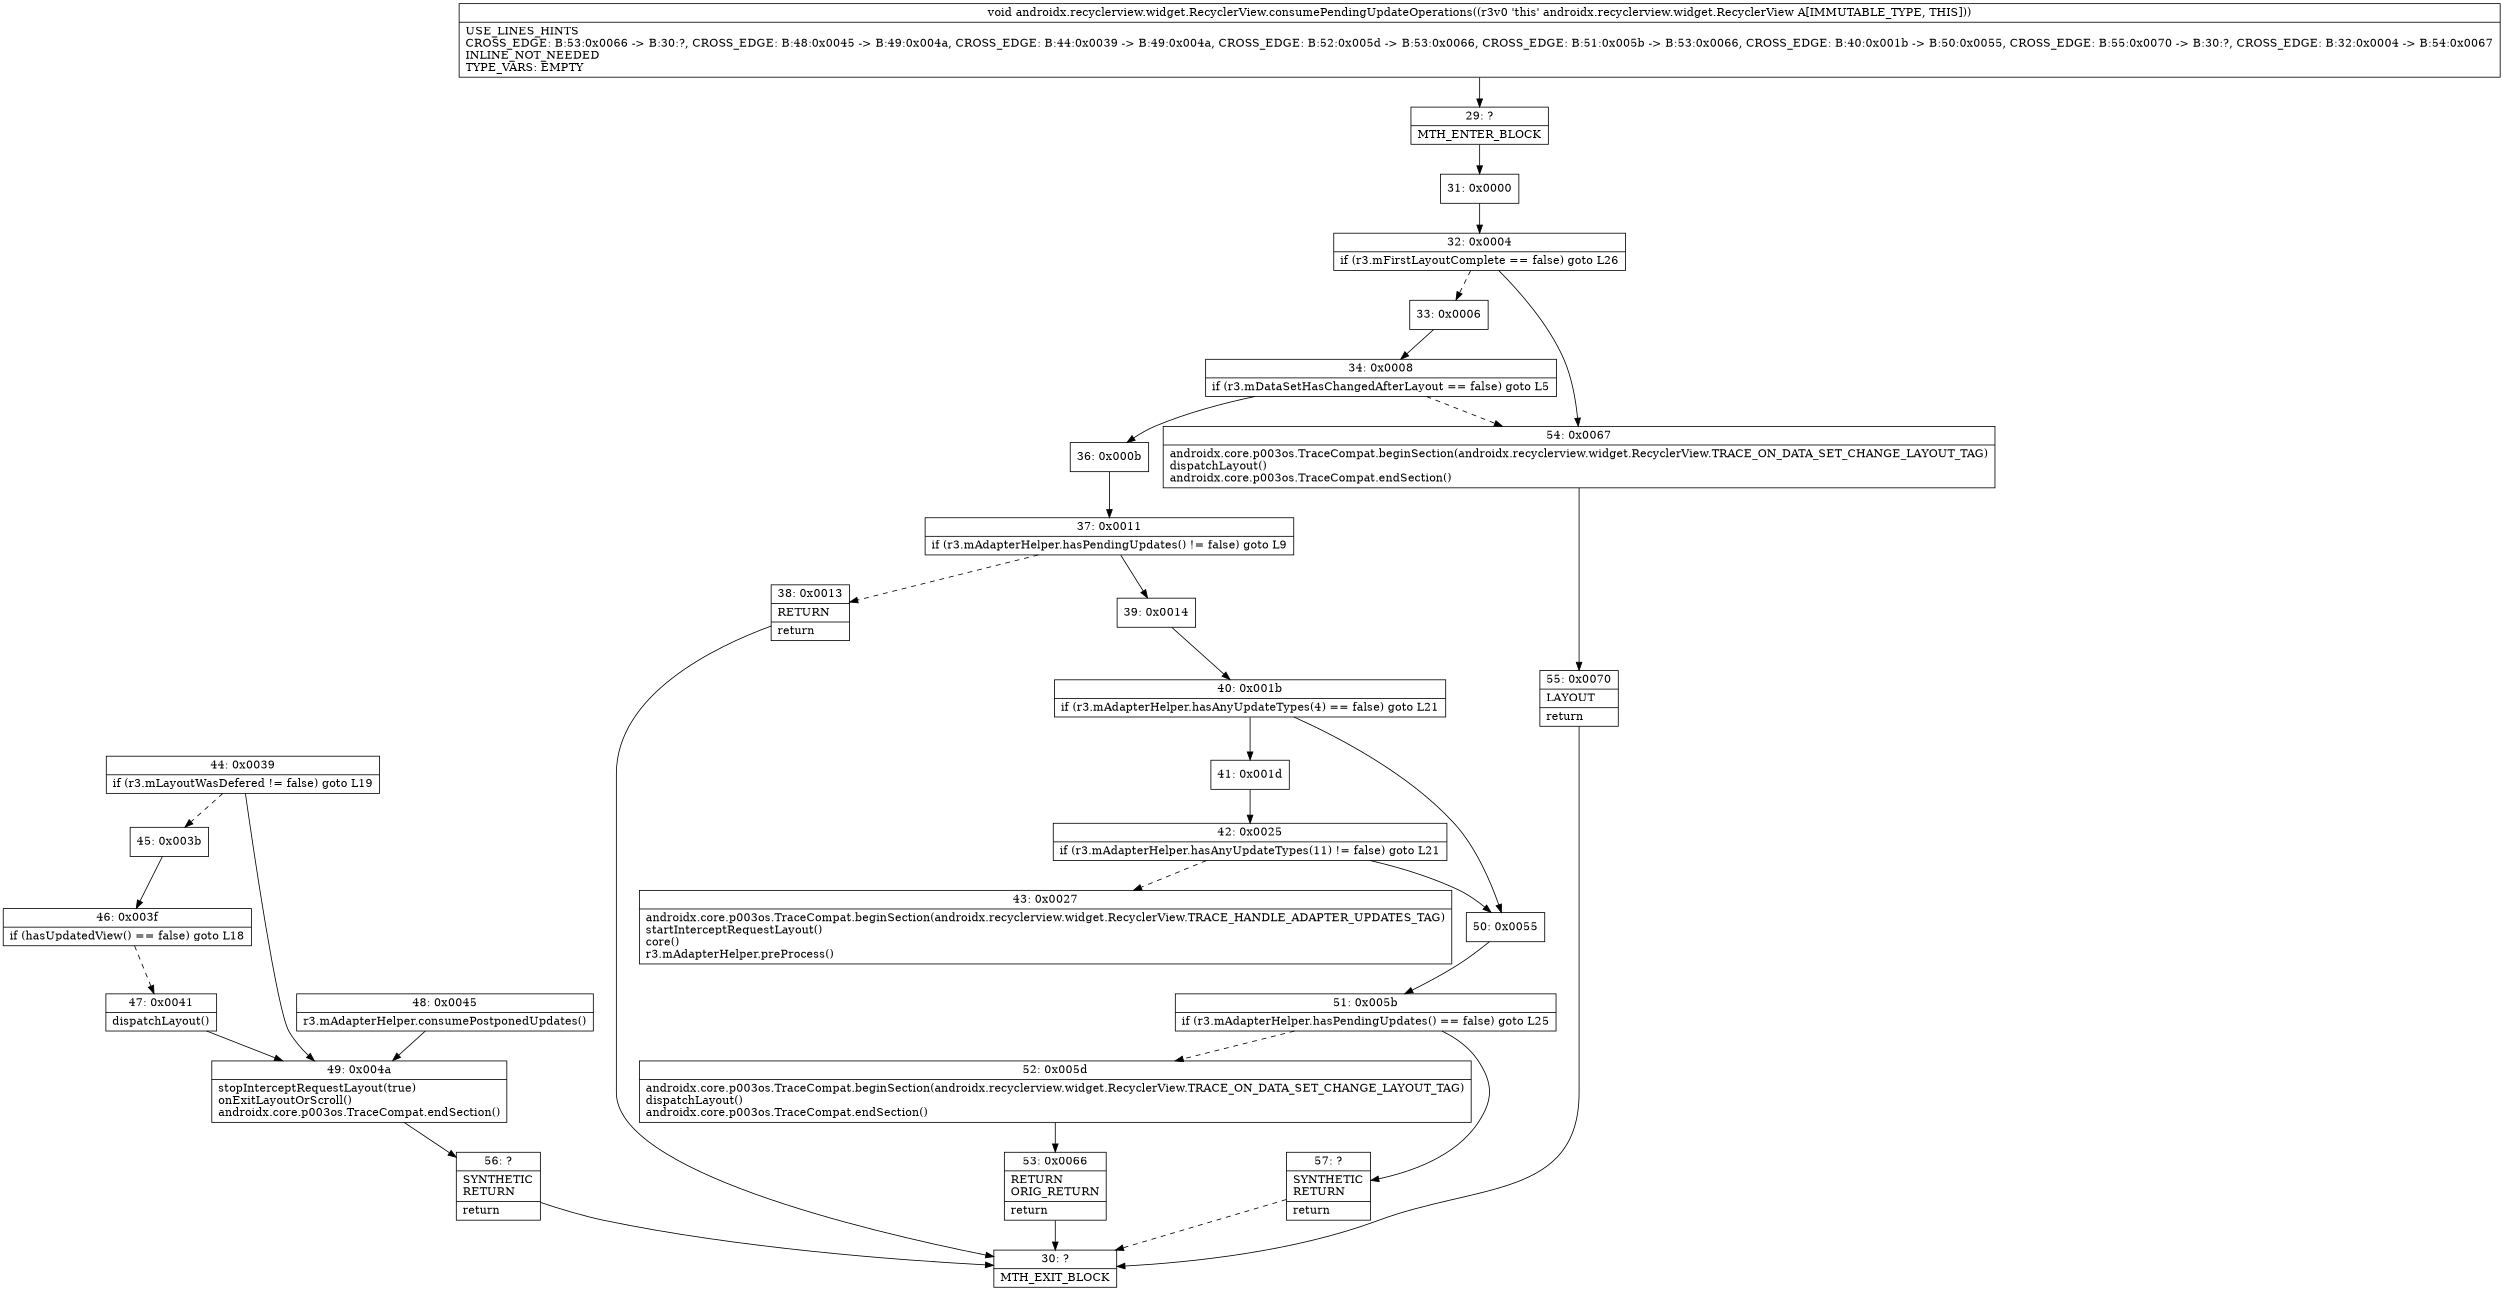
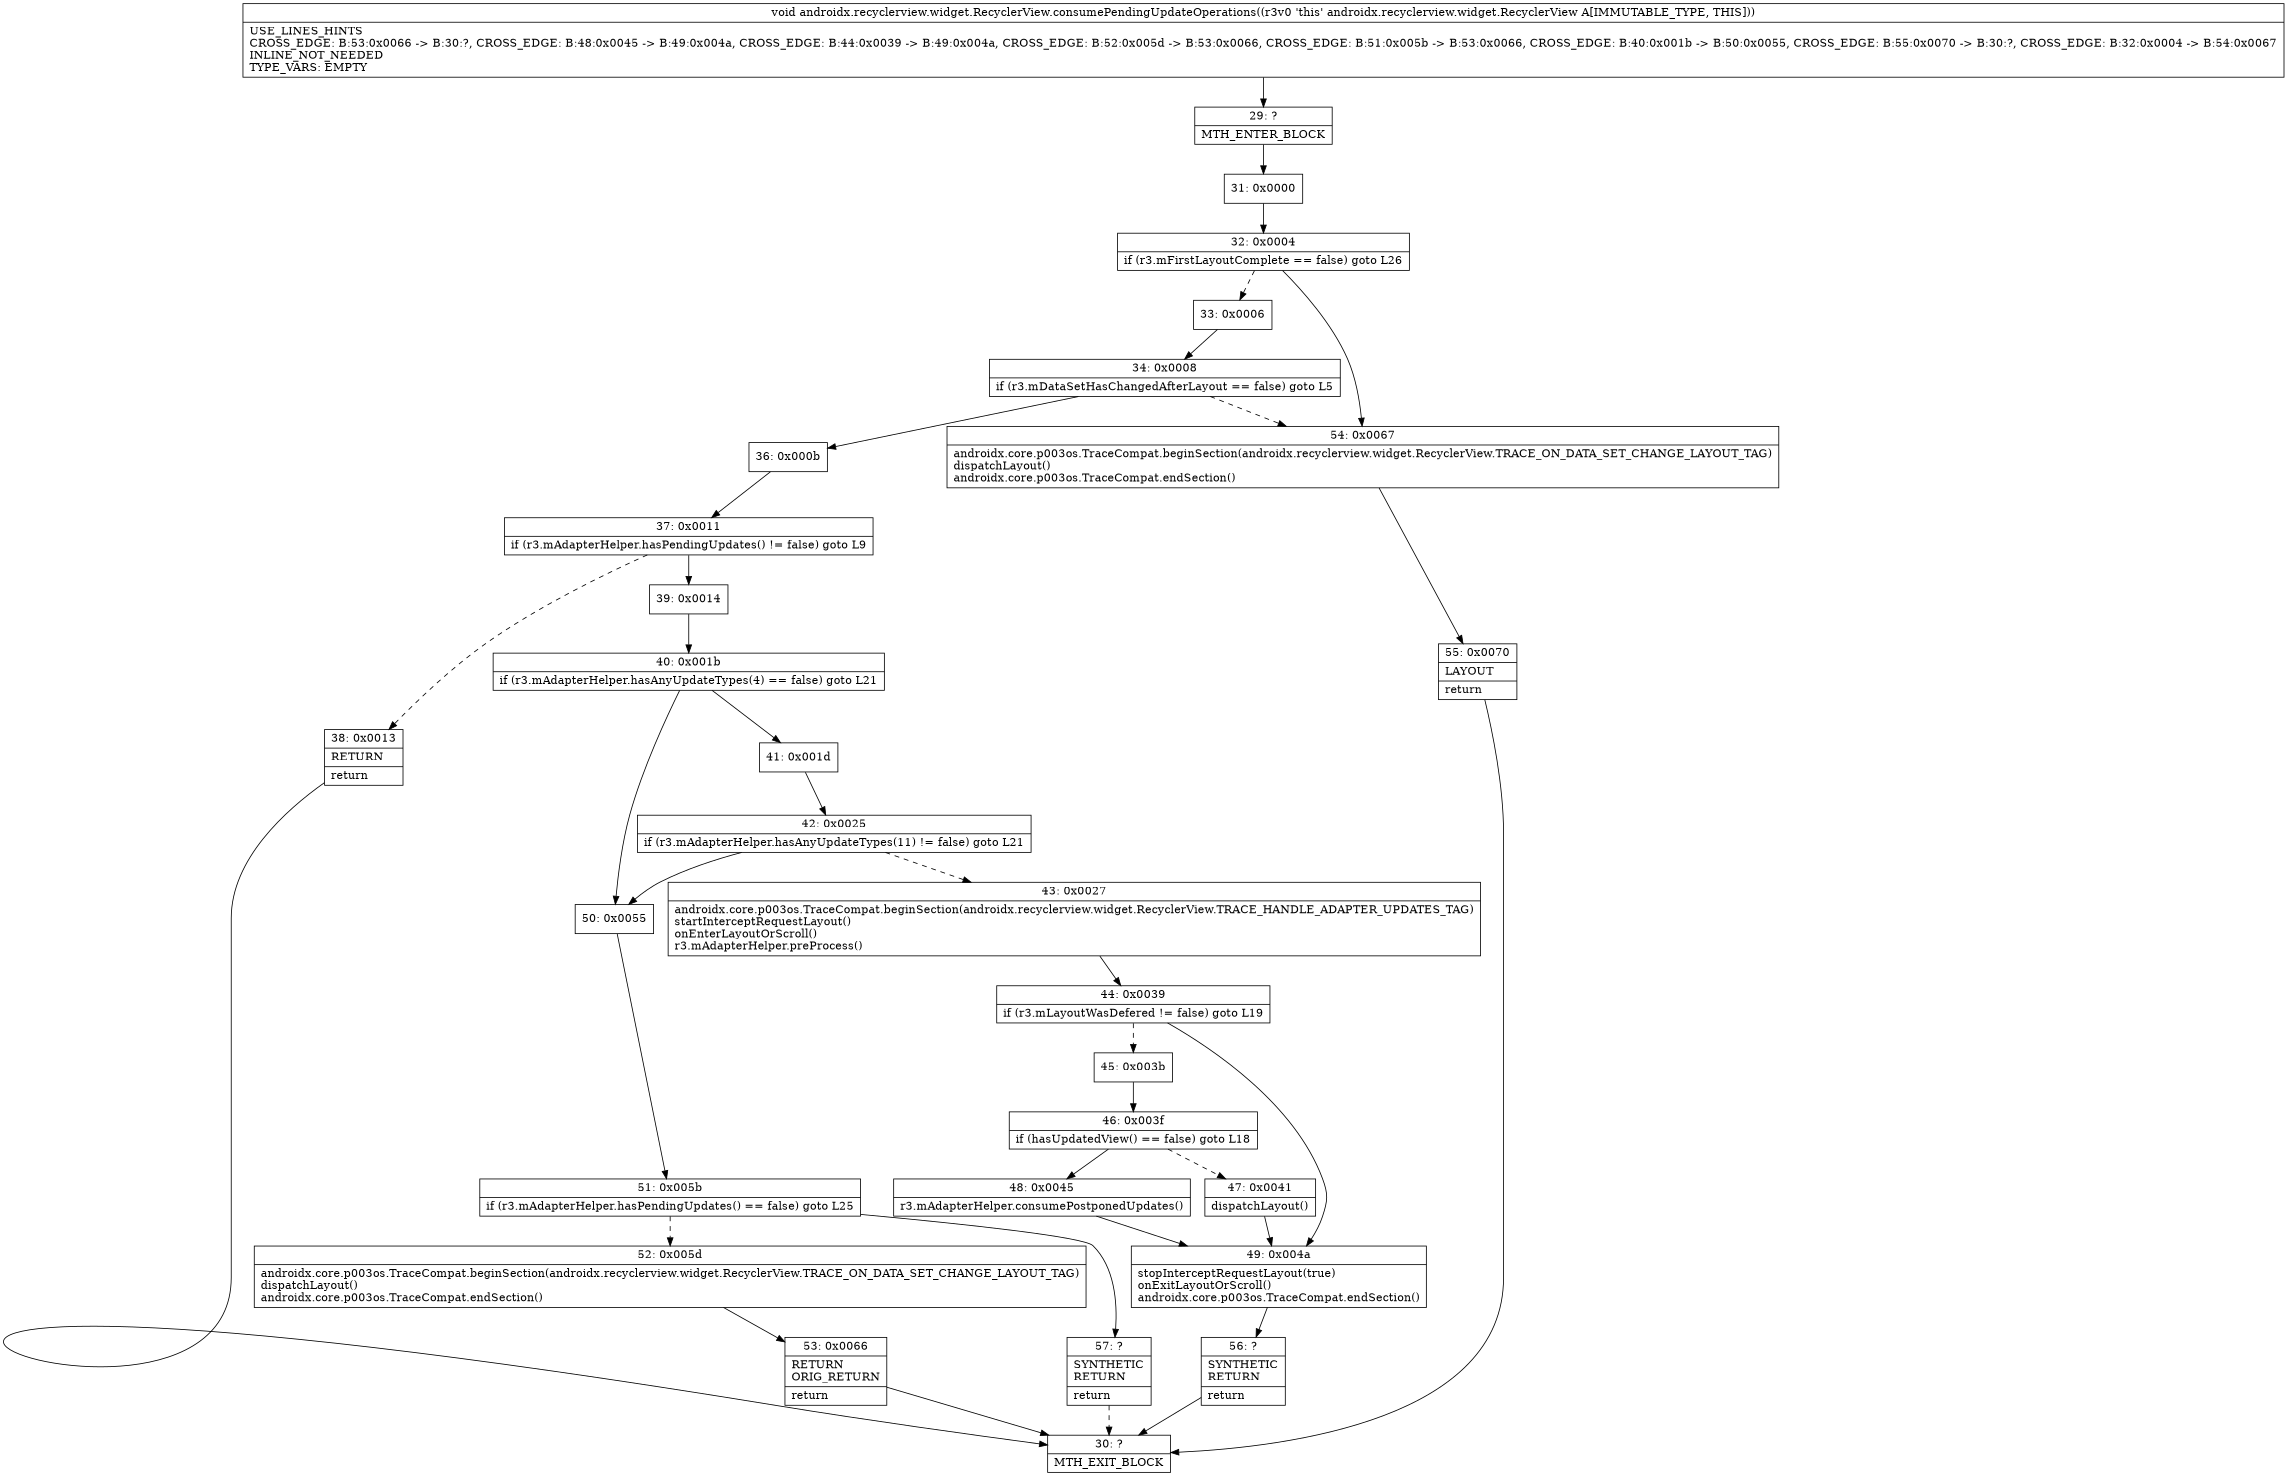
(663, 942) -> (746, 934)
none -> (1108, 968)
none -> (1091, 1162)
